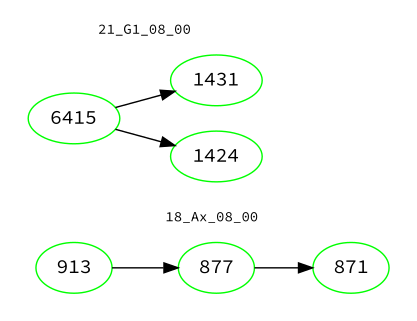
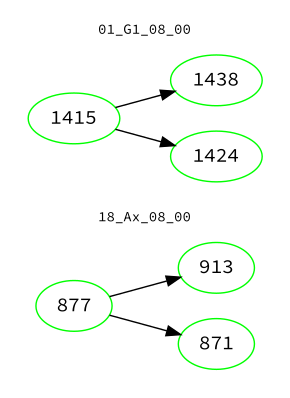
(145, 30) -> (145, 30)
(216, 80) -> (216, 80)
(74, 118) -> (74, 118)
(138, 268) -> (138, 289)
